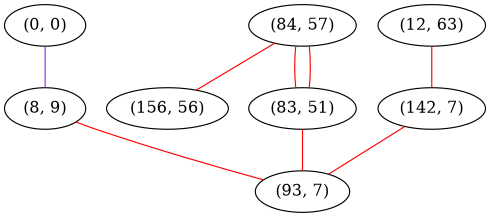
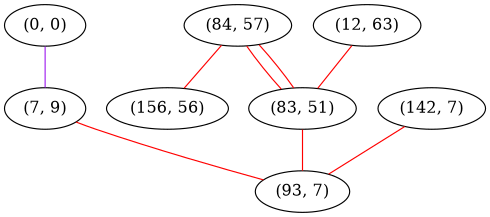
(432, 67) -> (335, 67)
(45, 108) -> (45, 108)
